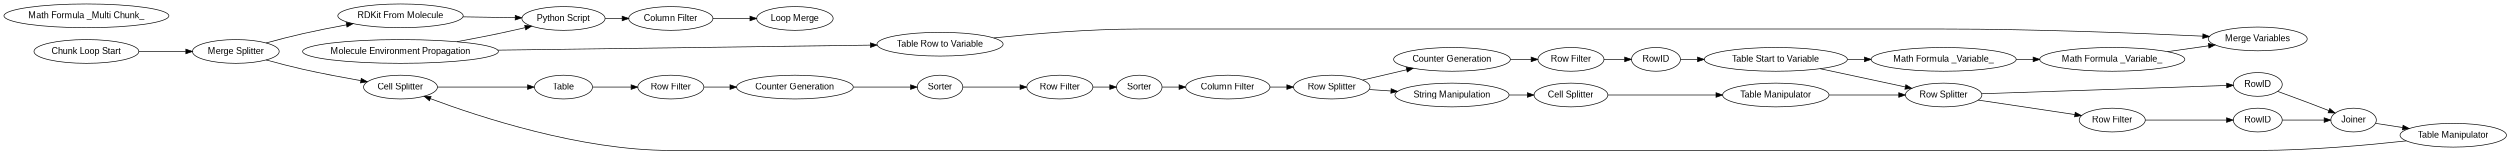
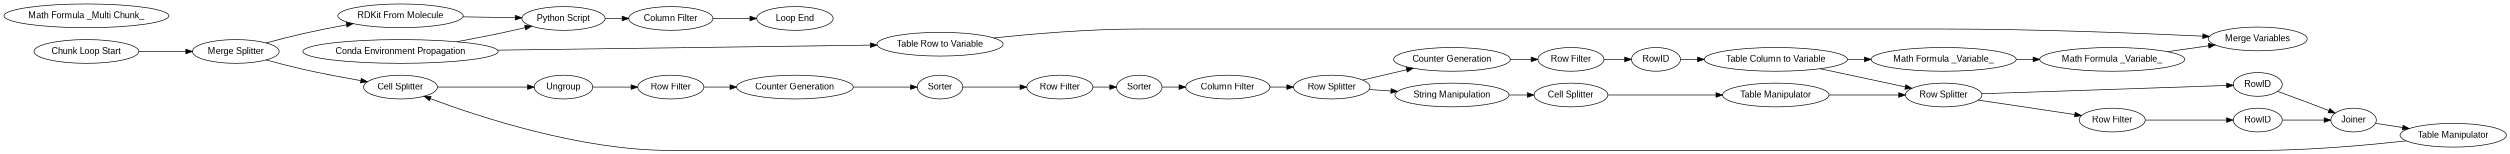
(795, 18) -> (795, 18)
(401, 51) -> (401, 51)
(1776, 59) -> (1776, 59)
(563, 87) -> (563, 87)
